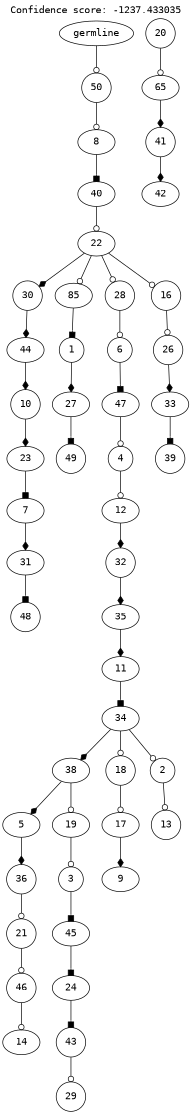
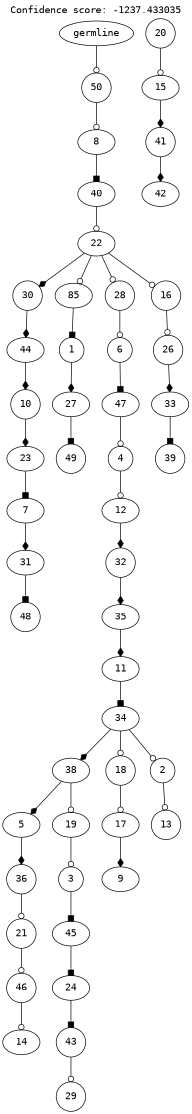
(161, 88) -> (161, 88)
